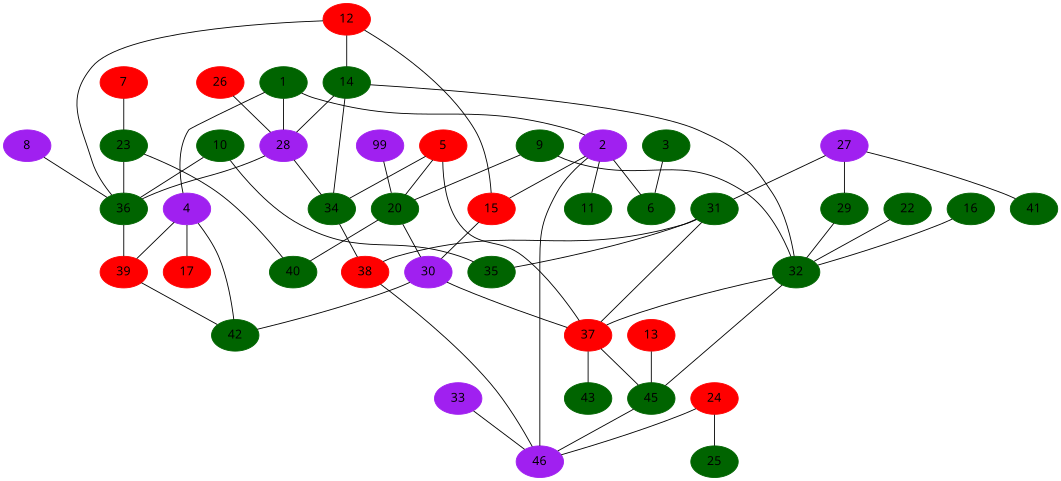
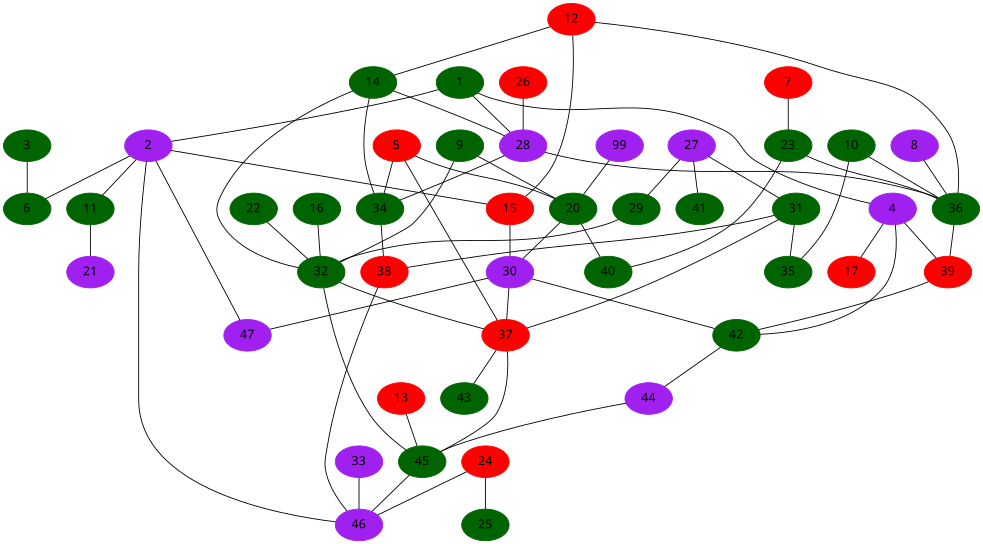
none -> (90, 272)
none -> (248, 335)
none -> (649, 399)
